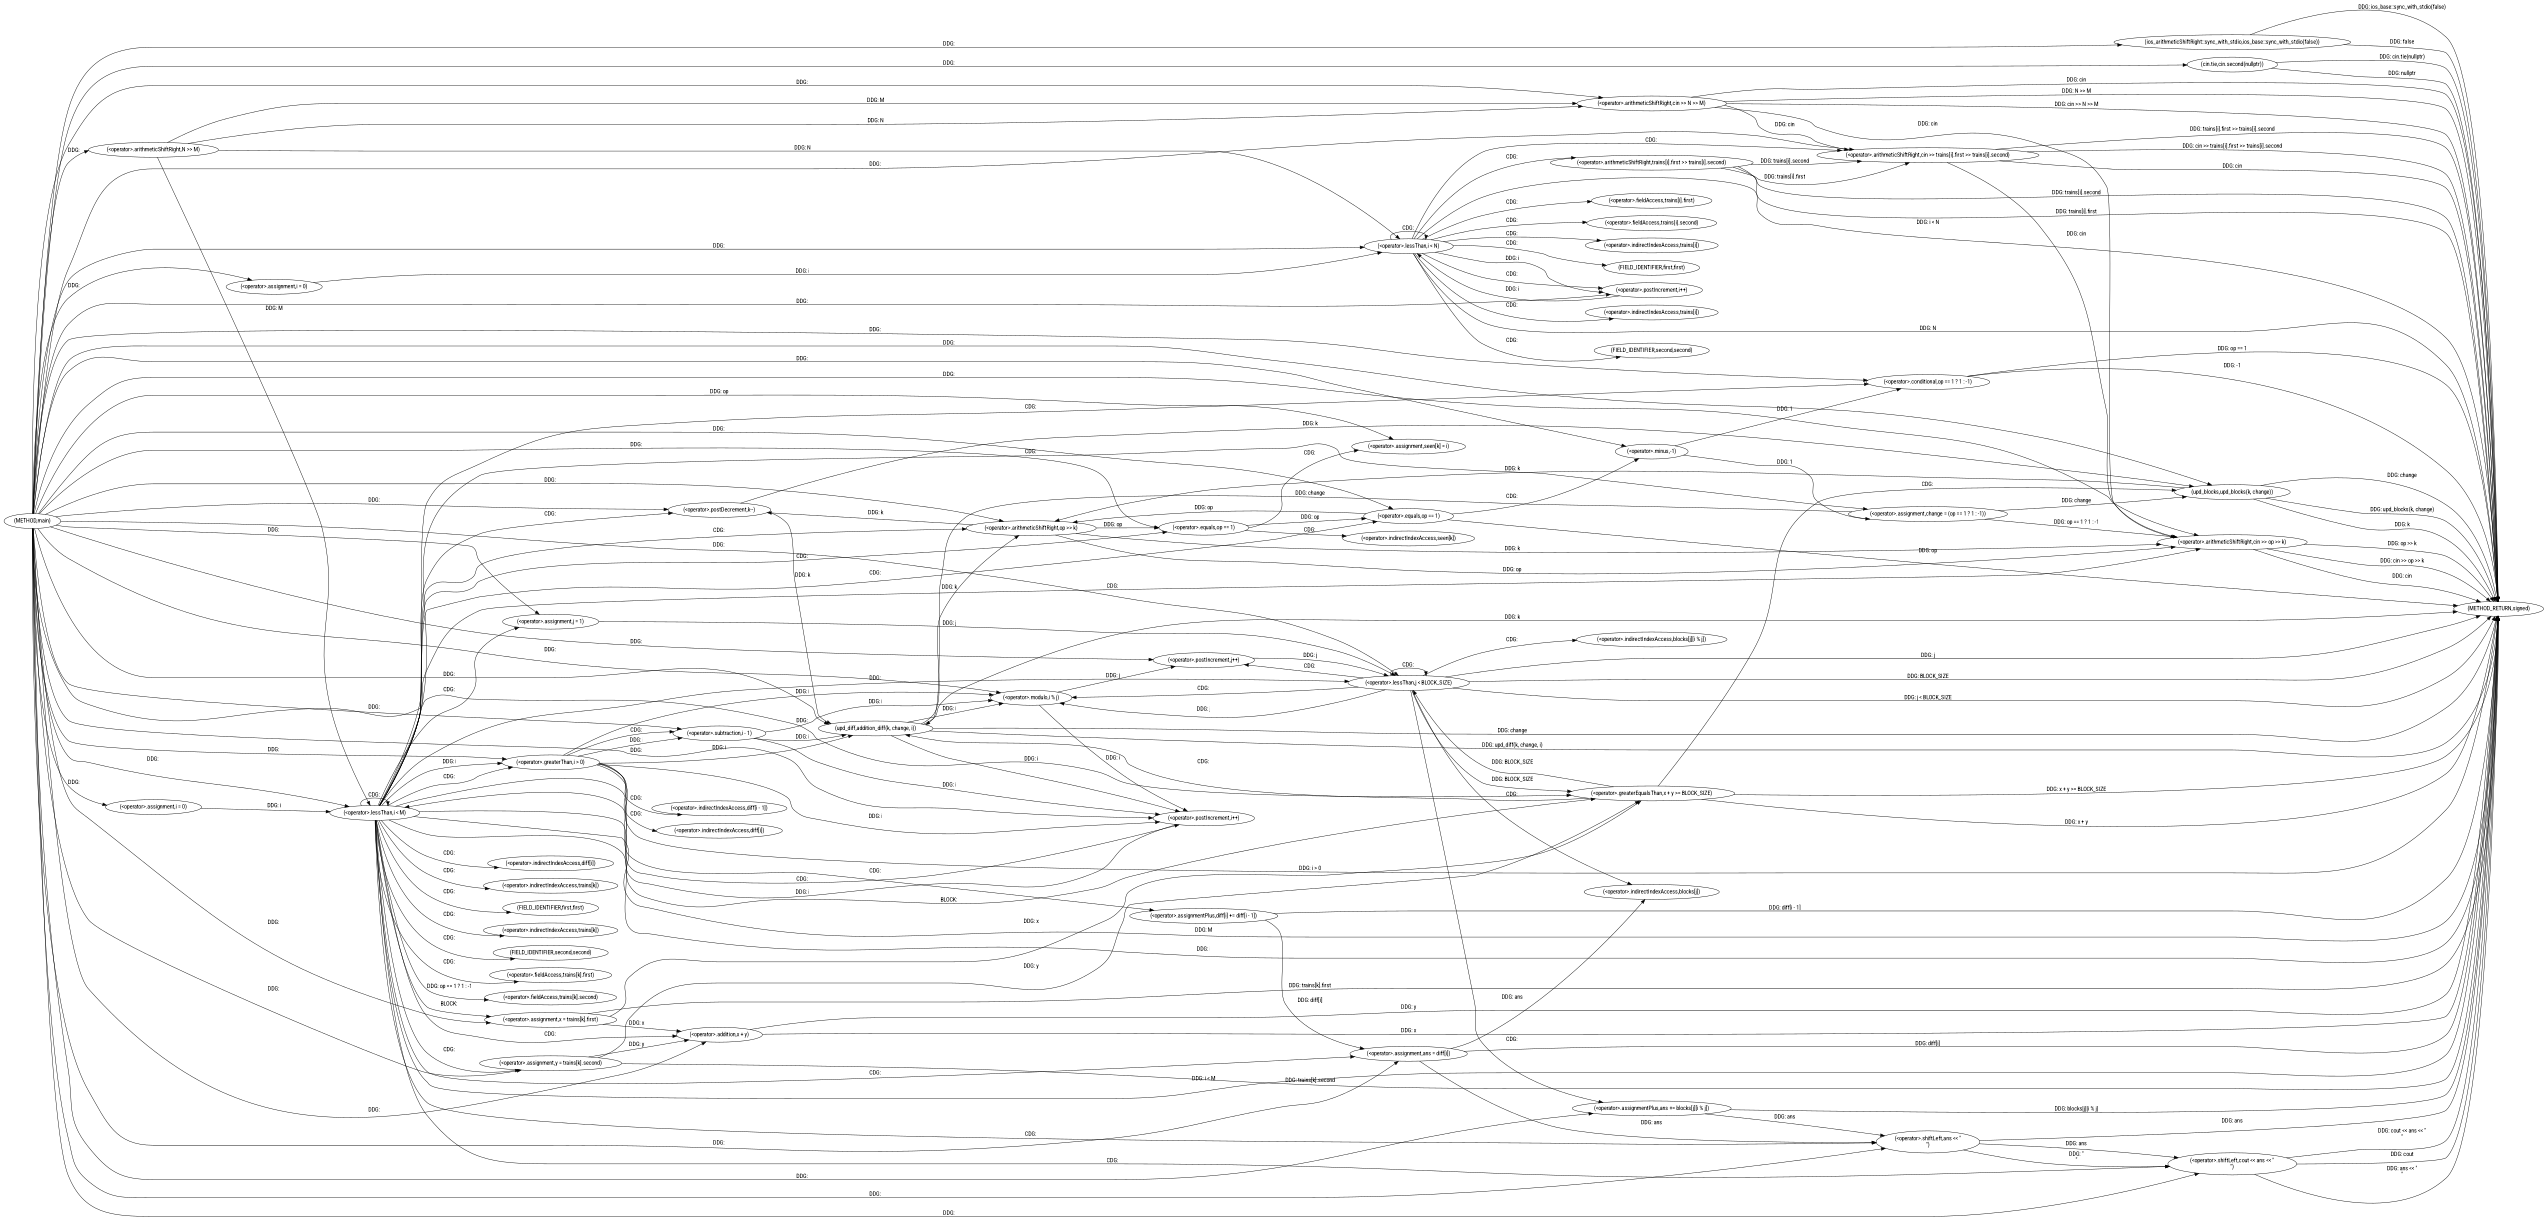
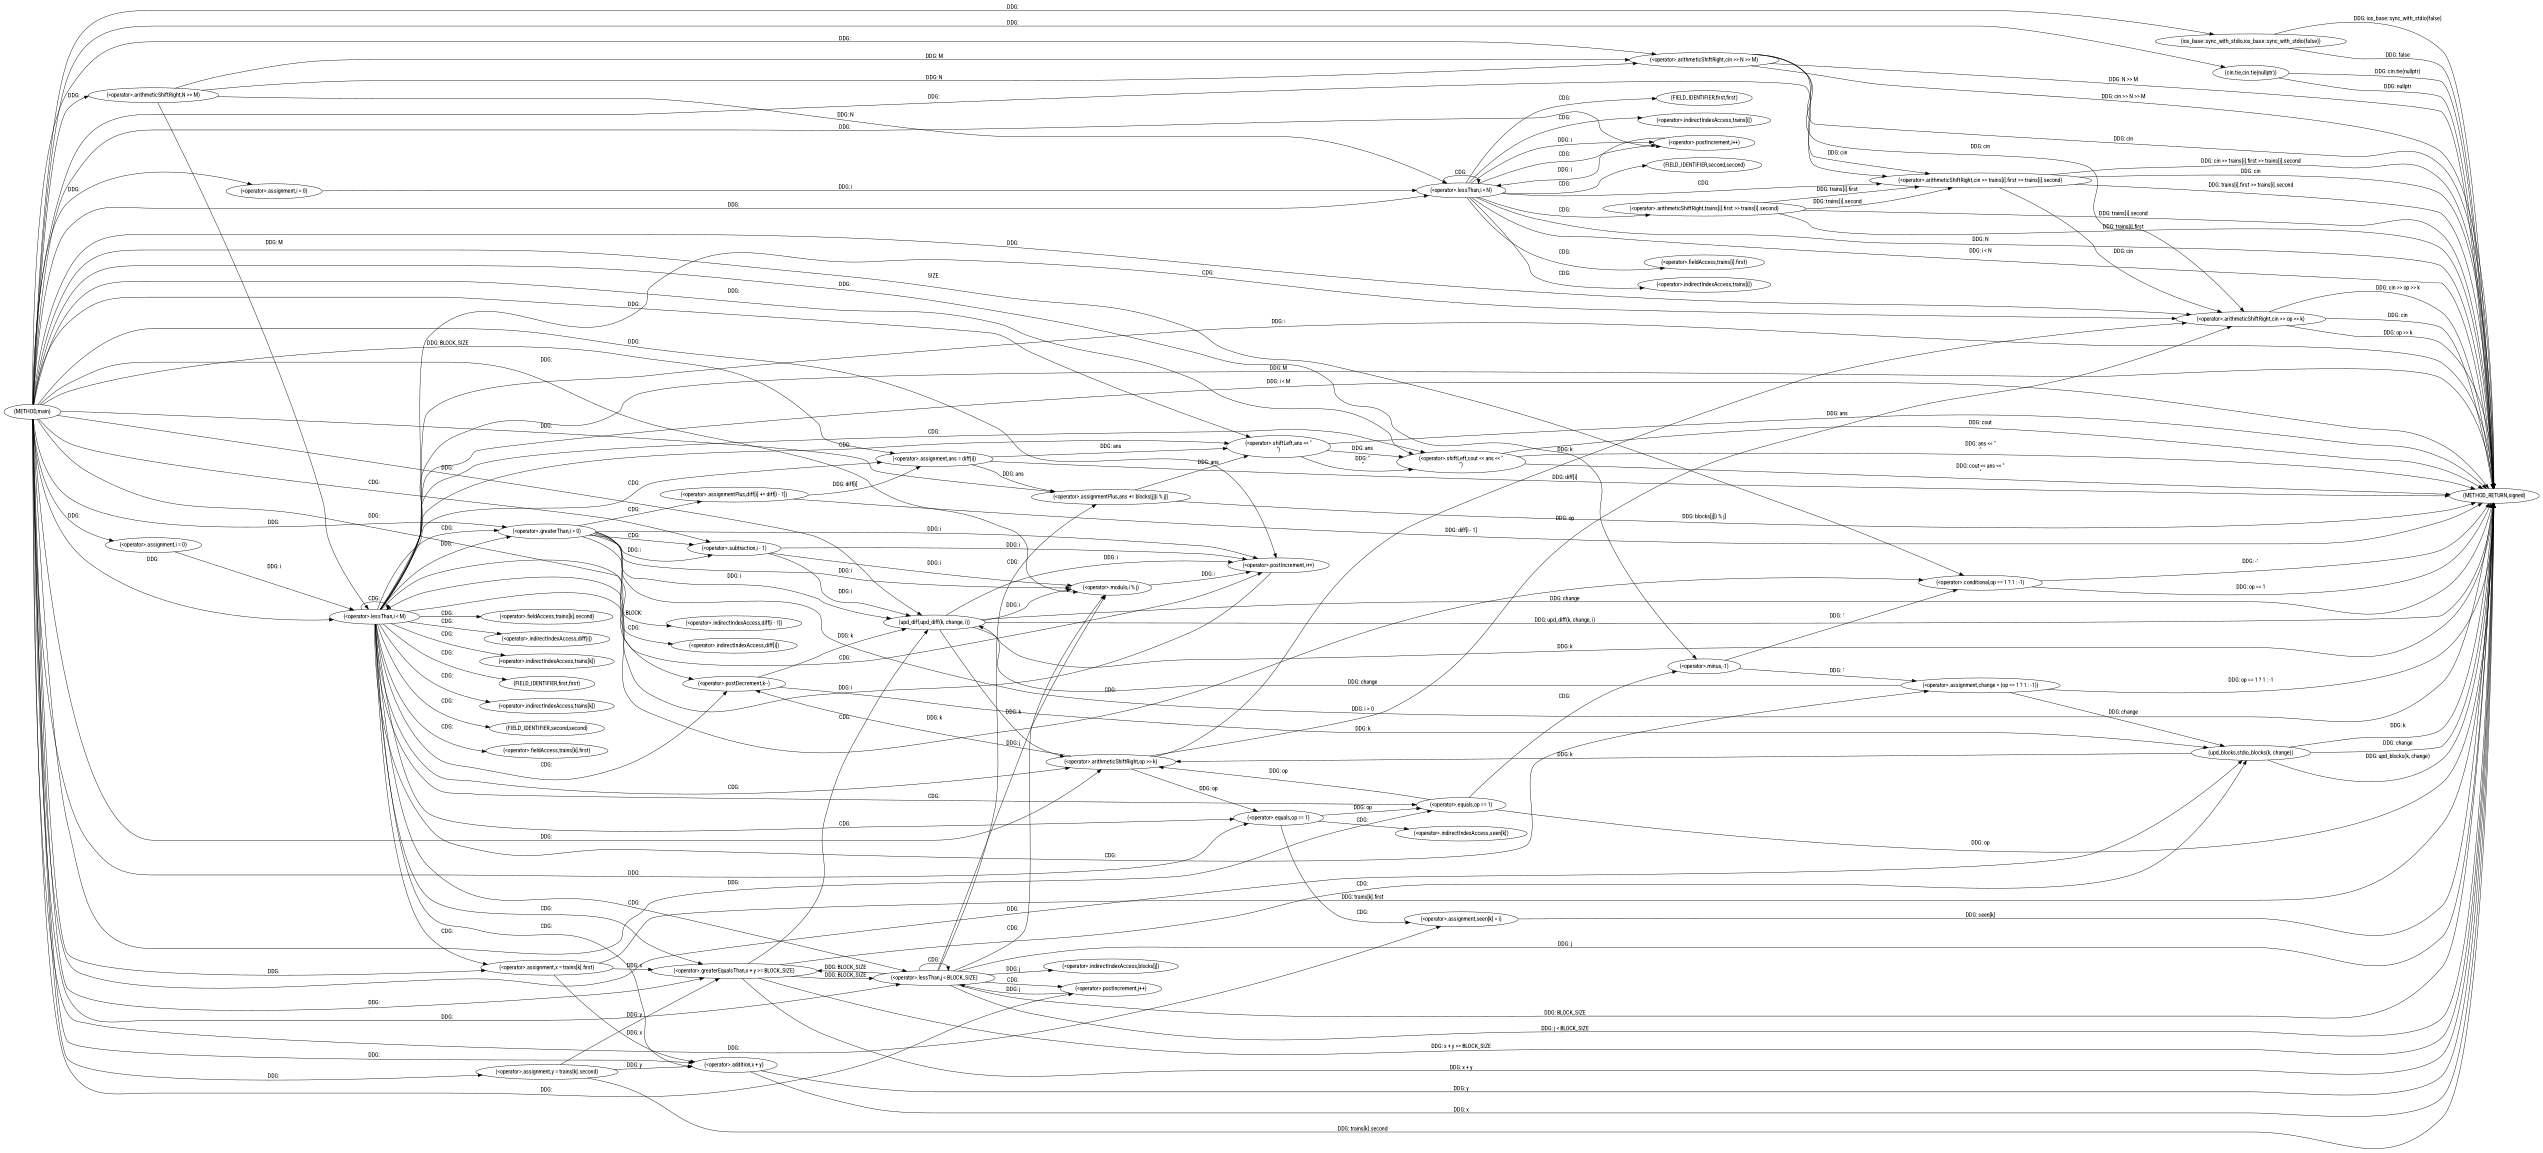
(2232, 42) -> (2251, 41)
(2232, 65) -> (2251, 73)
(1652, 223) -> none
(876, 330) -> (934, 276)
(719, 392) -> (734, 1048)
(2232, 492) -> (2251, 753)
(2079, 528) -> (2327, 686)
(551, 622) -> none
(1652, 639) -> none
(876, 678) -> (634, 903)
(1103, 682) -> none
(375, 707) -> (375, 482)
(876, 728) -> (934, 622)
(1512, 794) -> (1013, 969)
(637, 798) -> (634, 613)
(950, 900) -> (547, 909)
none -> (2187, 918)
(398, 985) -> none
(450, 987) -> (448, 614)
(1550, 991) -> (1010, 480)
(450, 1004) -> (448, 931)
(719, 1143) -> (448, 343)
